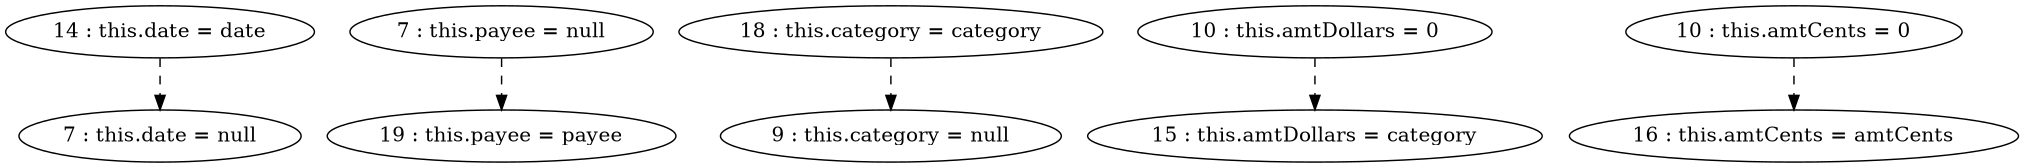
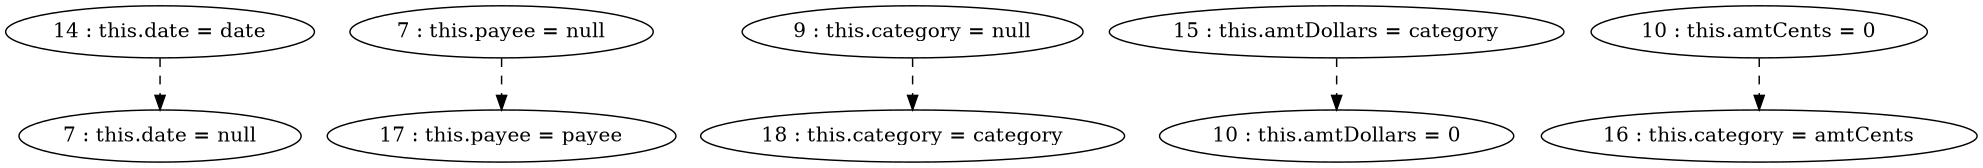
(891, 77) -> (913, 77)
(1315, 77) -> (1337, 77)
(502, 136) -> (502, 136)
(1794, 136) -> (1759, 136)
